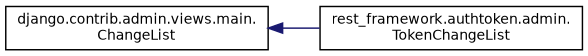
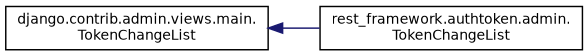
(137, 28) -> (137, 28)
